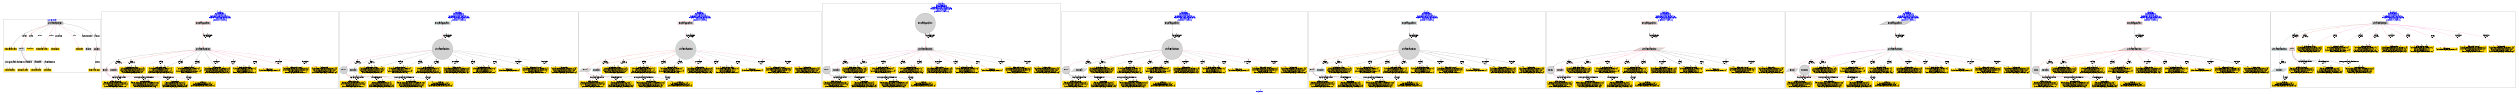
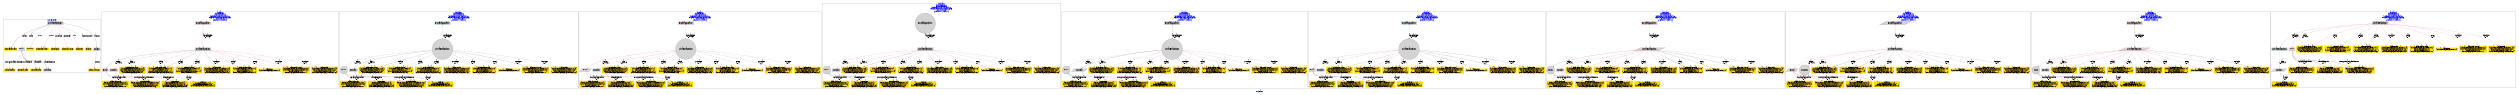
none -> (68, 49)
(88, 49) -> (88, 49)
(47, 70) -> (47, 70)
(94, 70) -> (94, 70)
